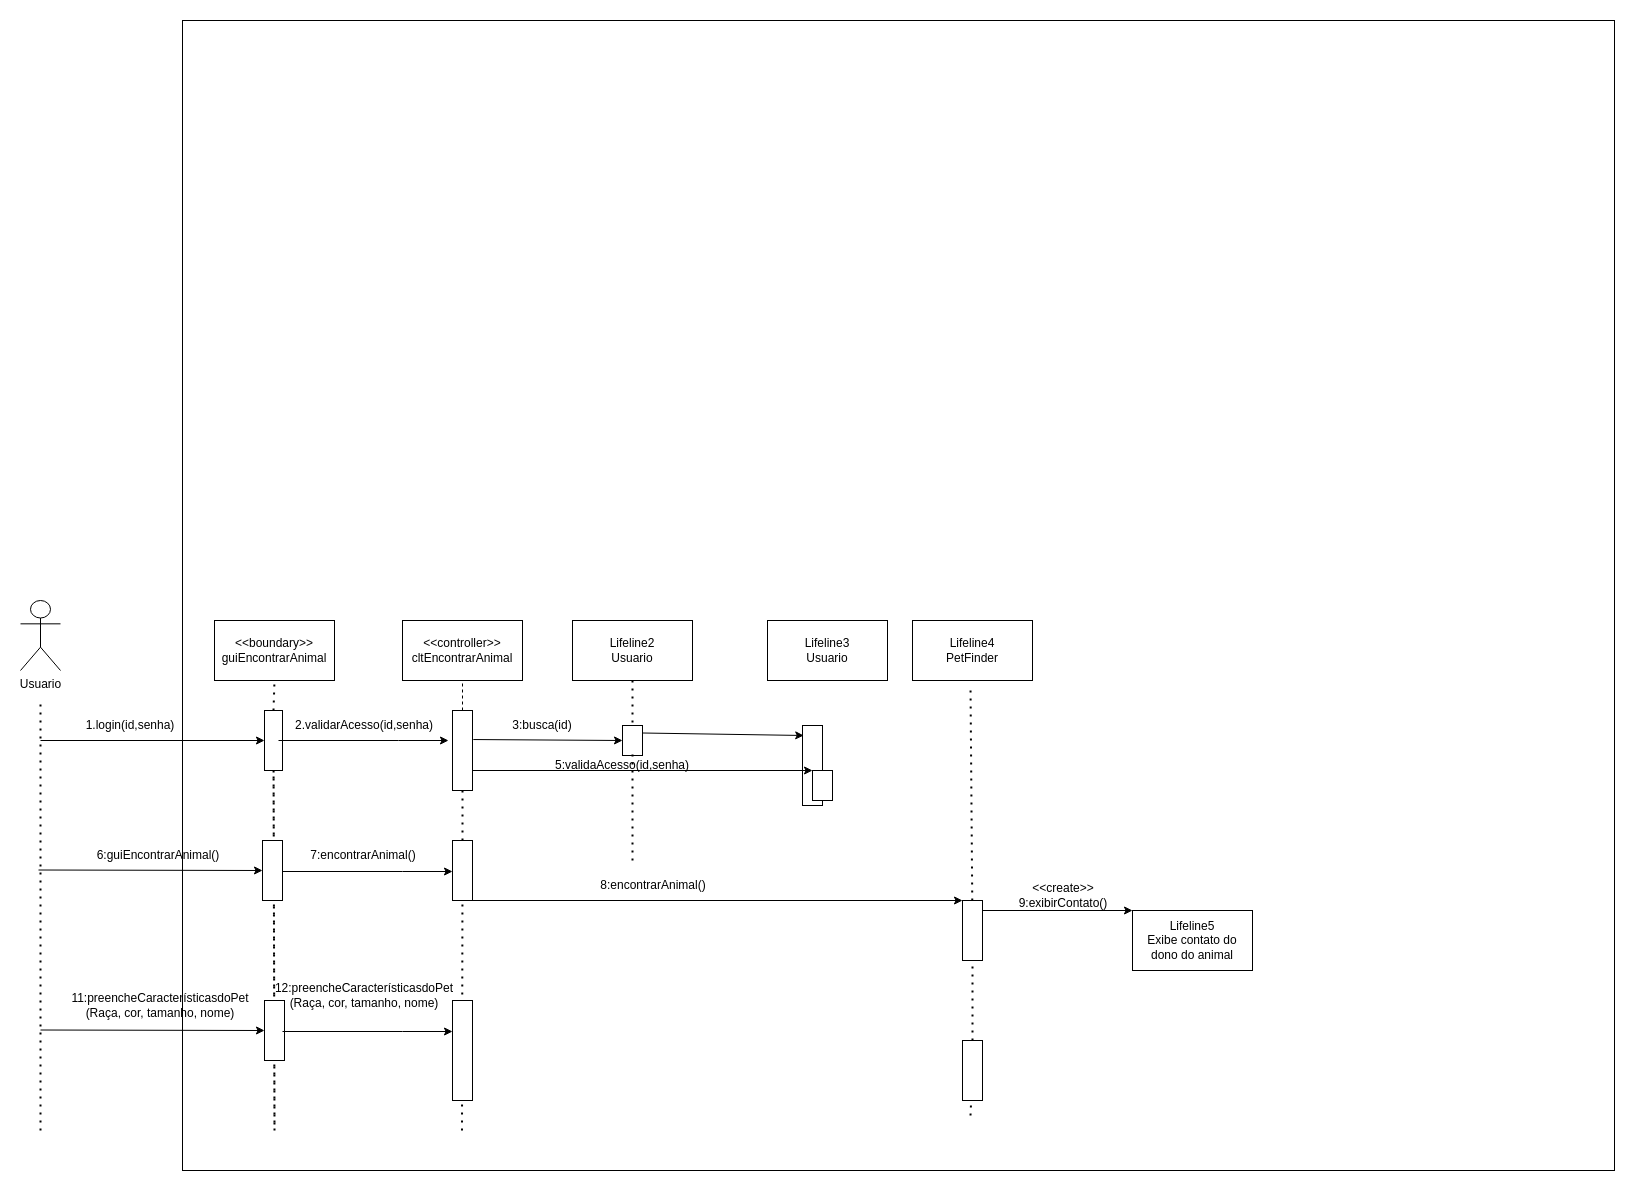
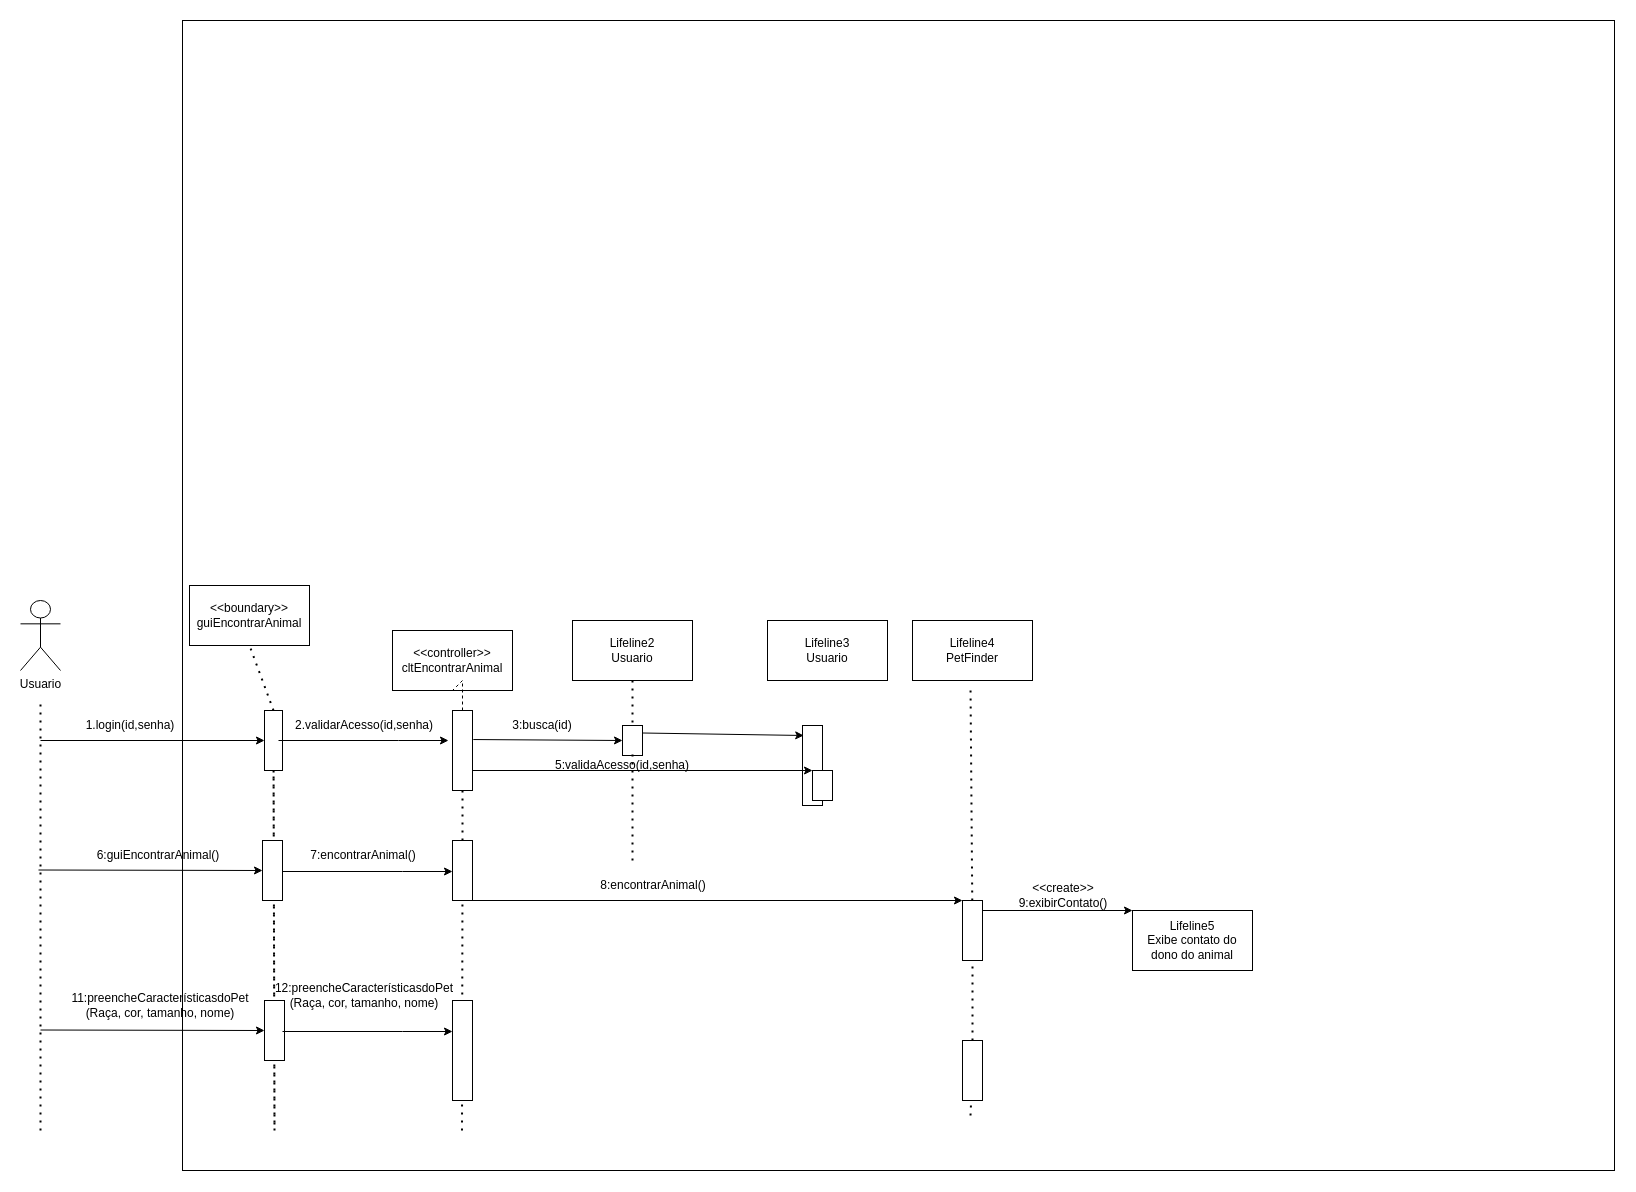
(275, 651) -> (250, 616)
(463, 651) -> (453, 661)
